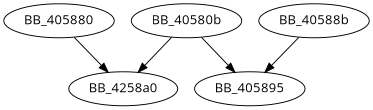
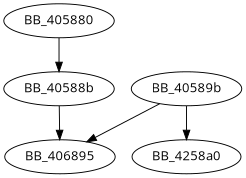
(187, 21) -> (187, 89)
(88, 51) -> (59, 50)
(250, 89) -> (60, 157)
